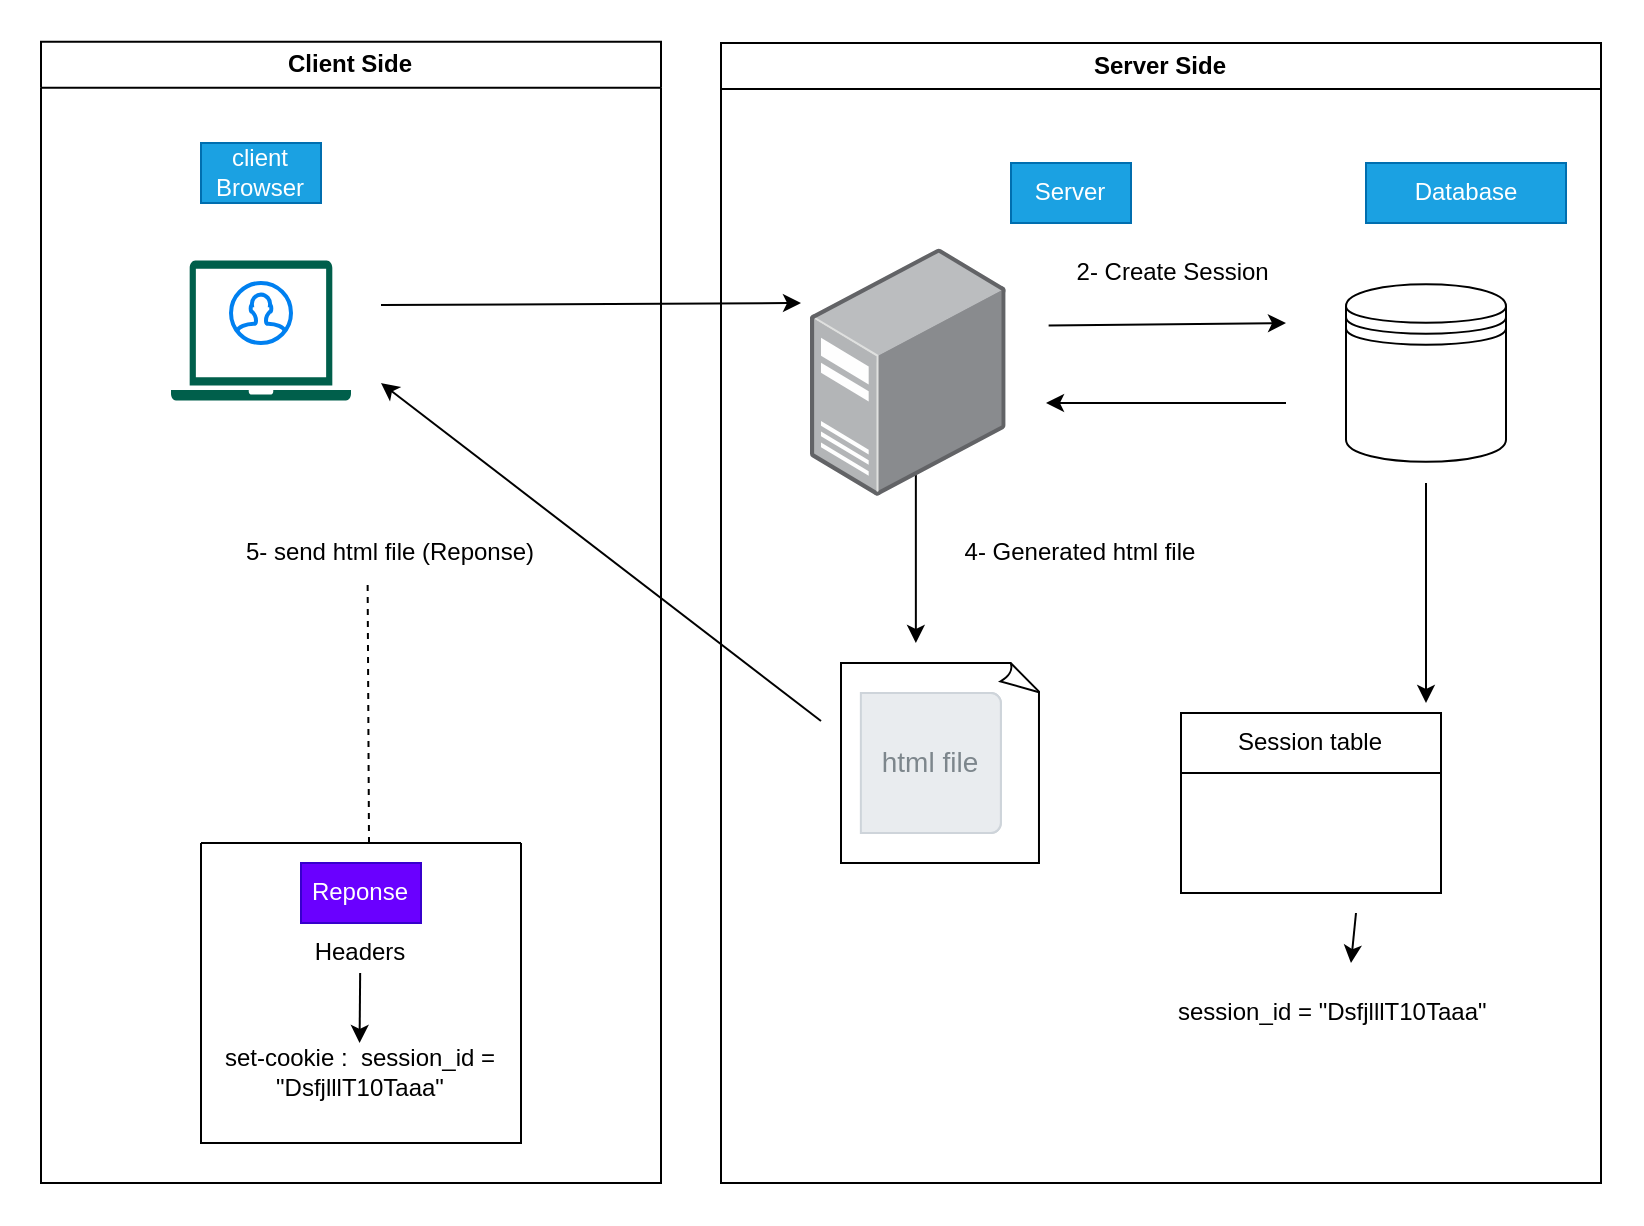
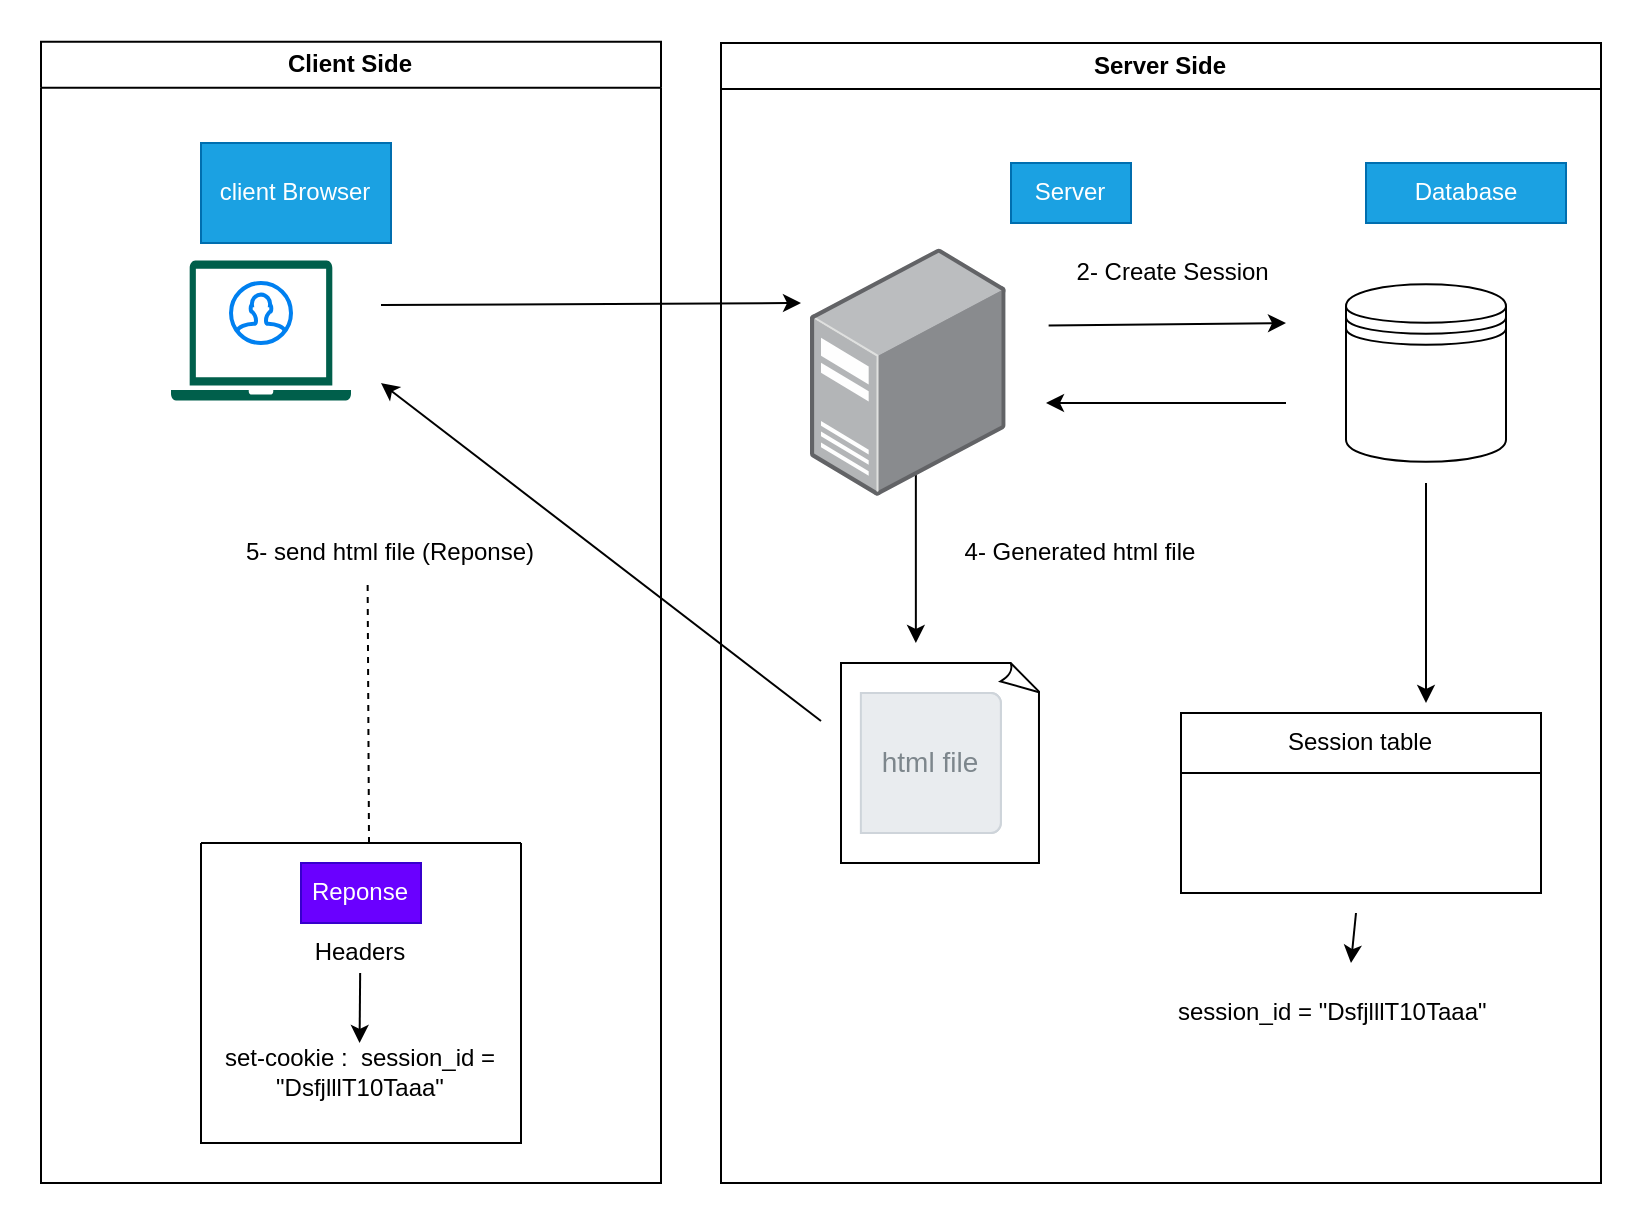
(261, 173) -> (296, 193)
(1311, 803) -> (1361, 803)
